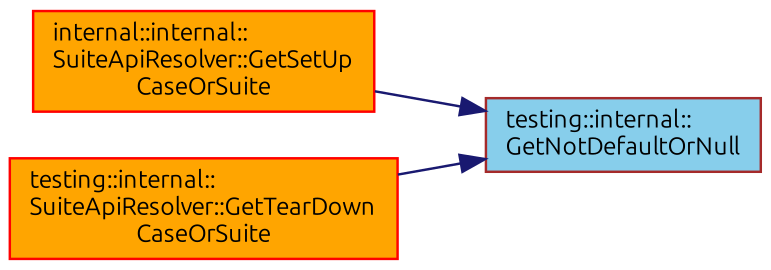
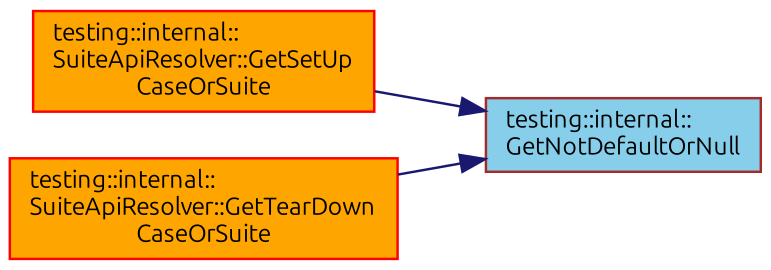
(204, 61) -> (204, 61)
